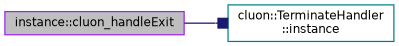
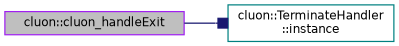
(95, 23) -> (95, 23)
